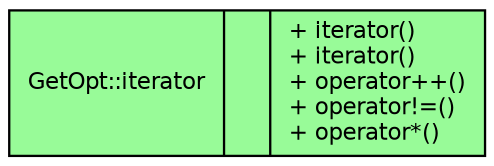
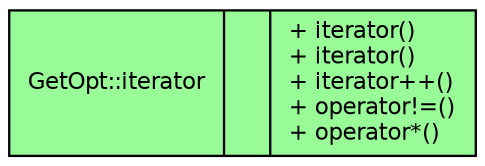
(378, 82) -> (372, 82)
